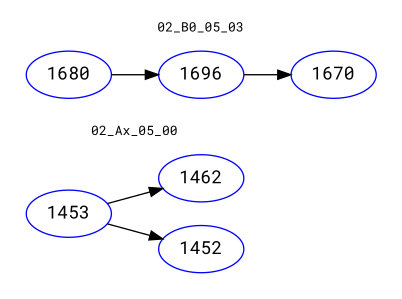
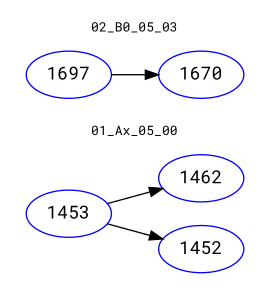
(69, 75) -> none
(201, 75) -> (69, 75)
(135, 132) -> (135, 132)
